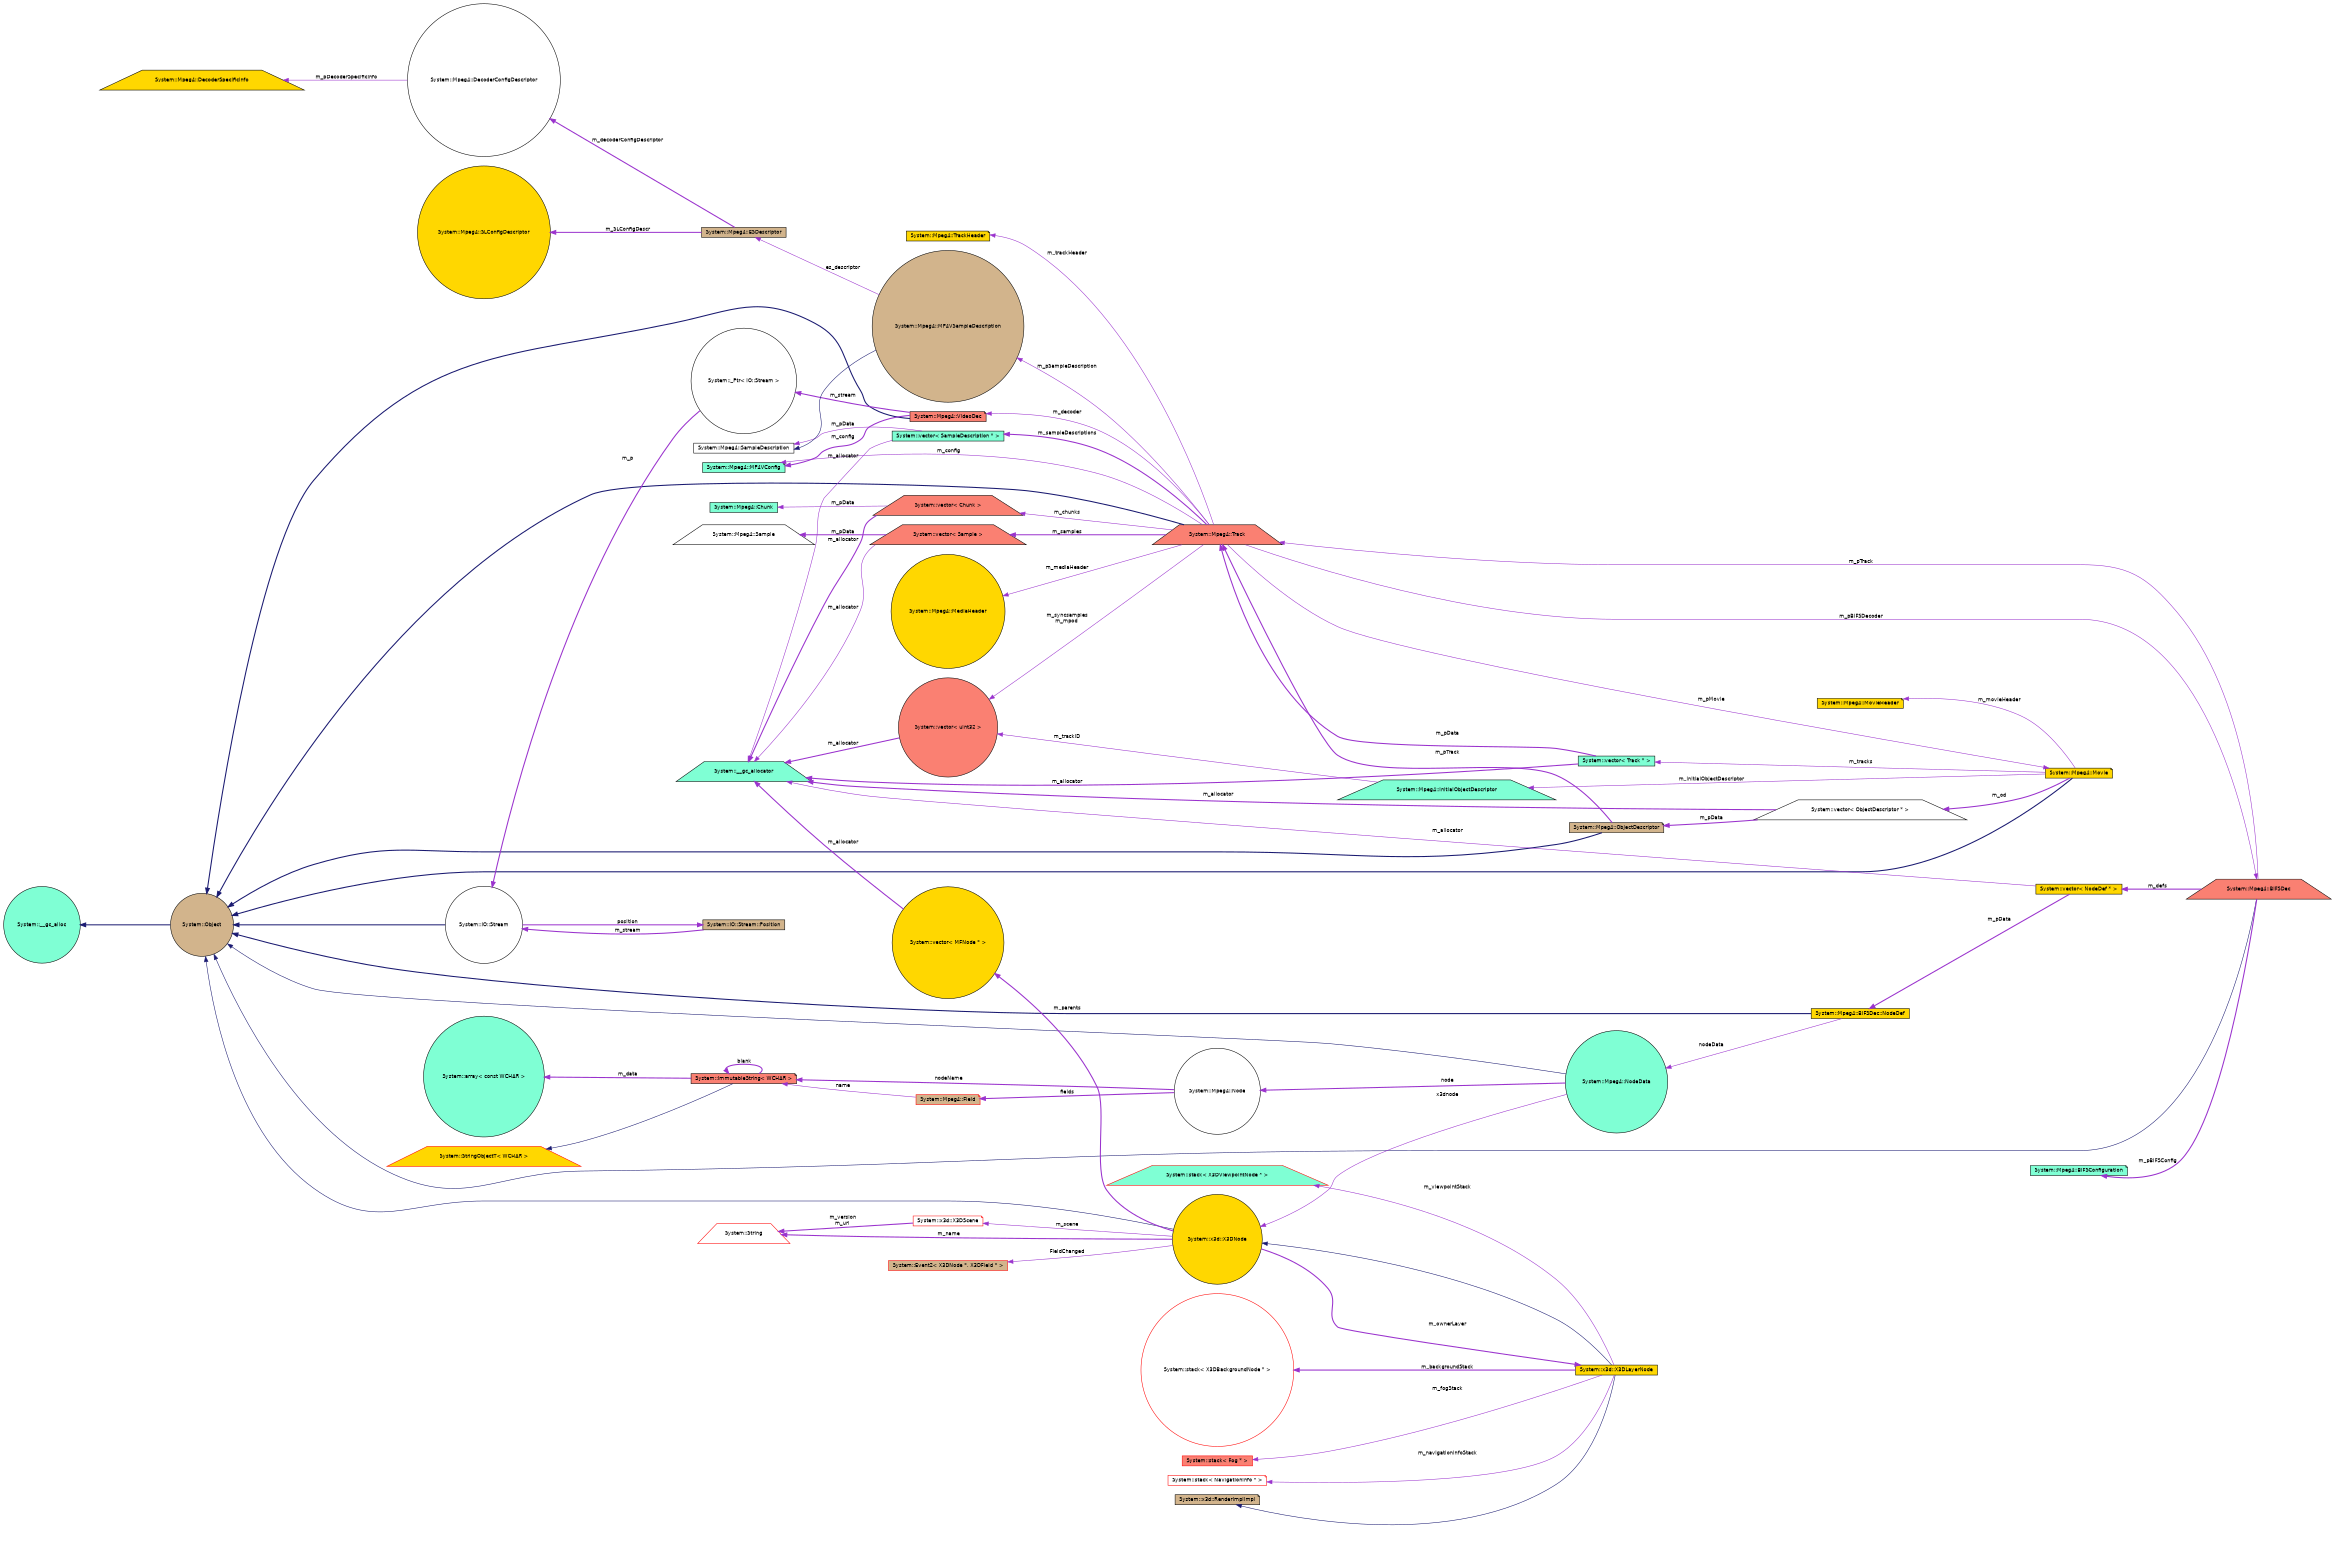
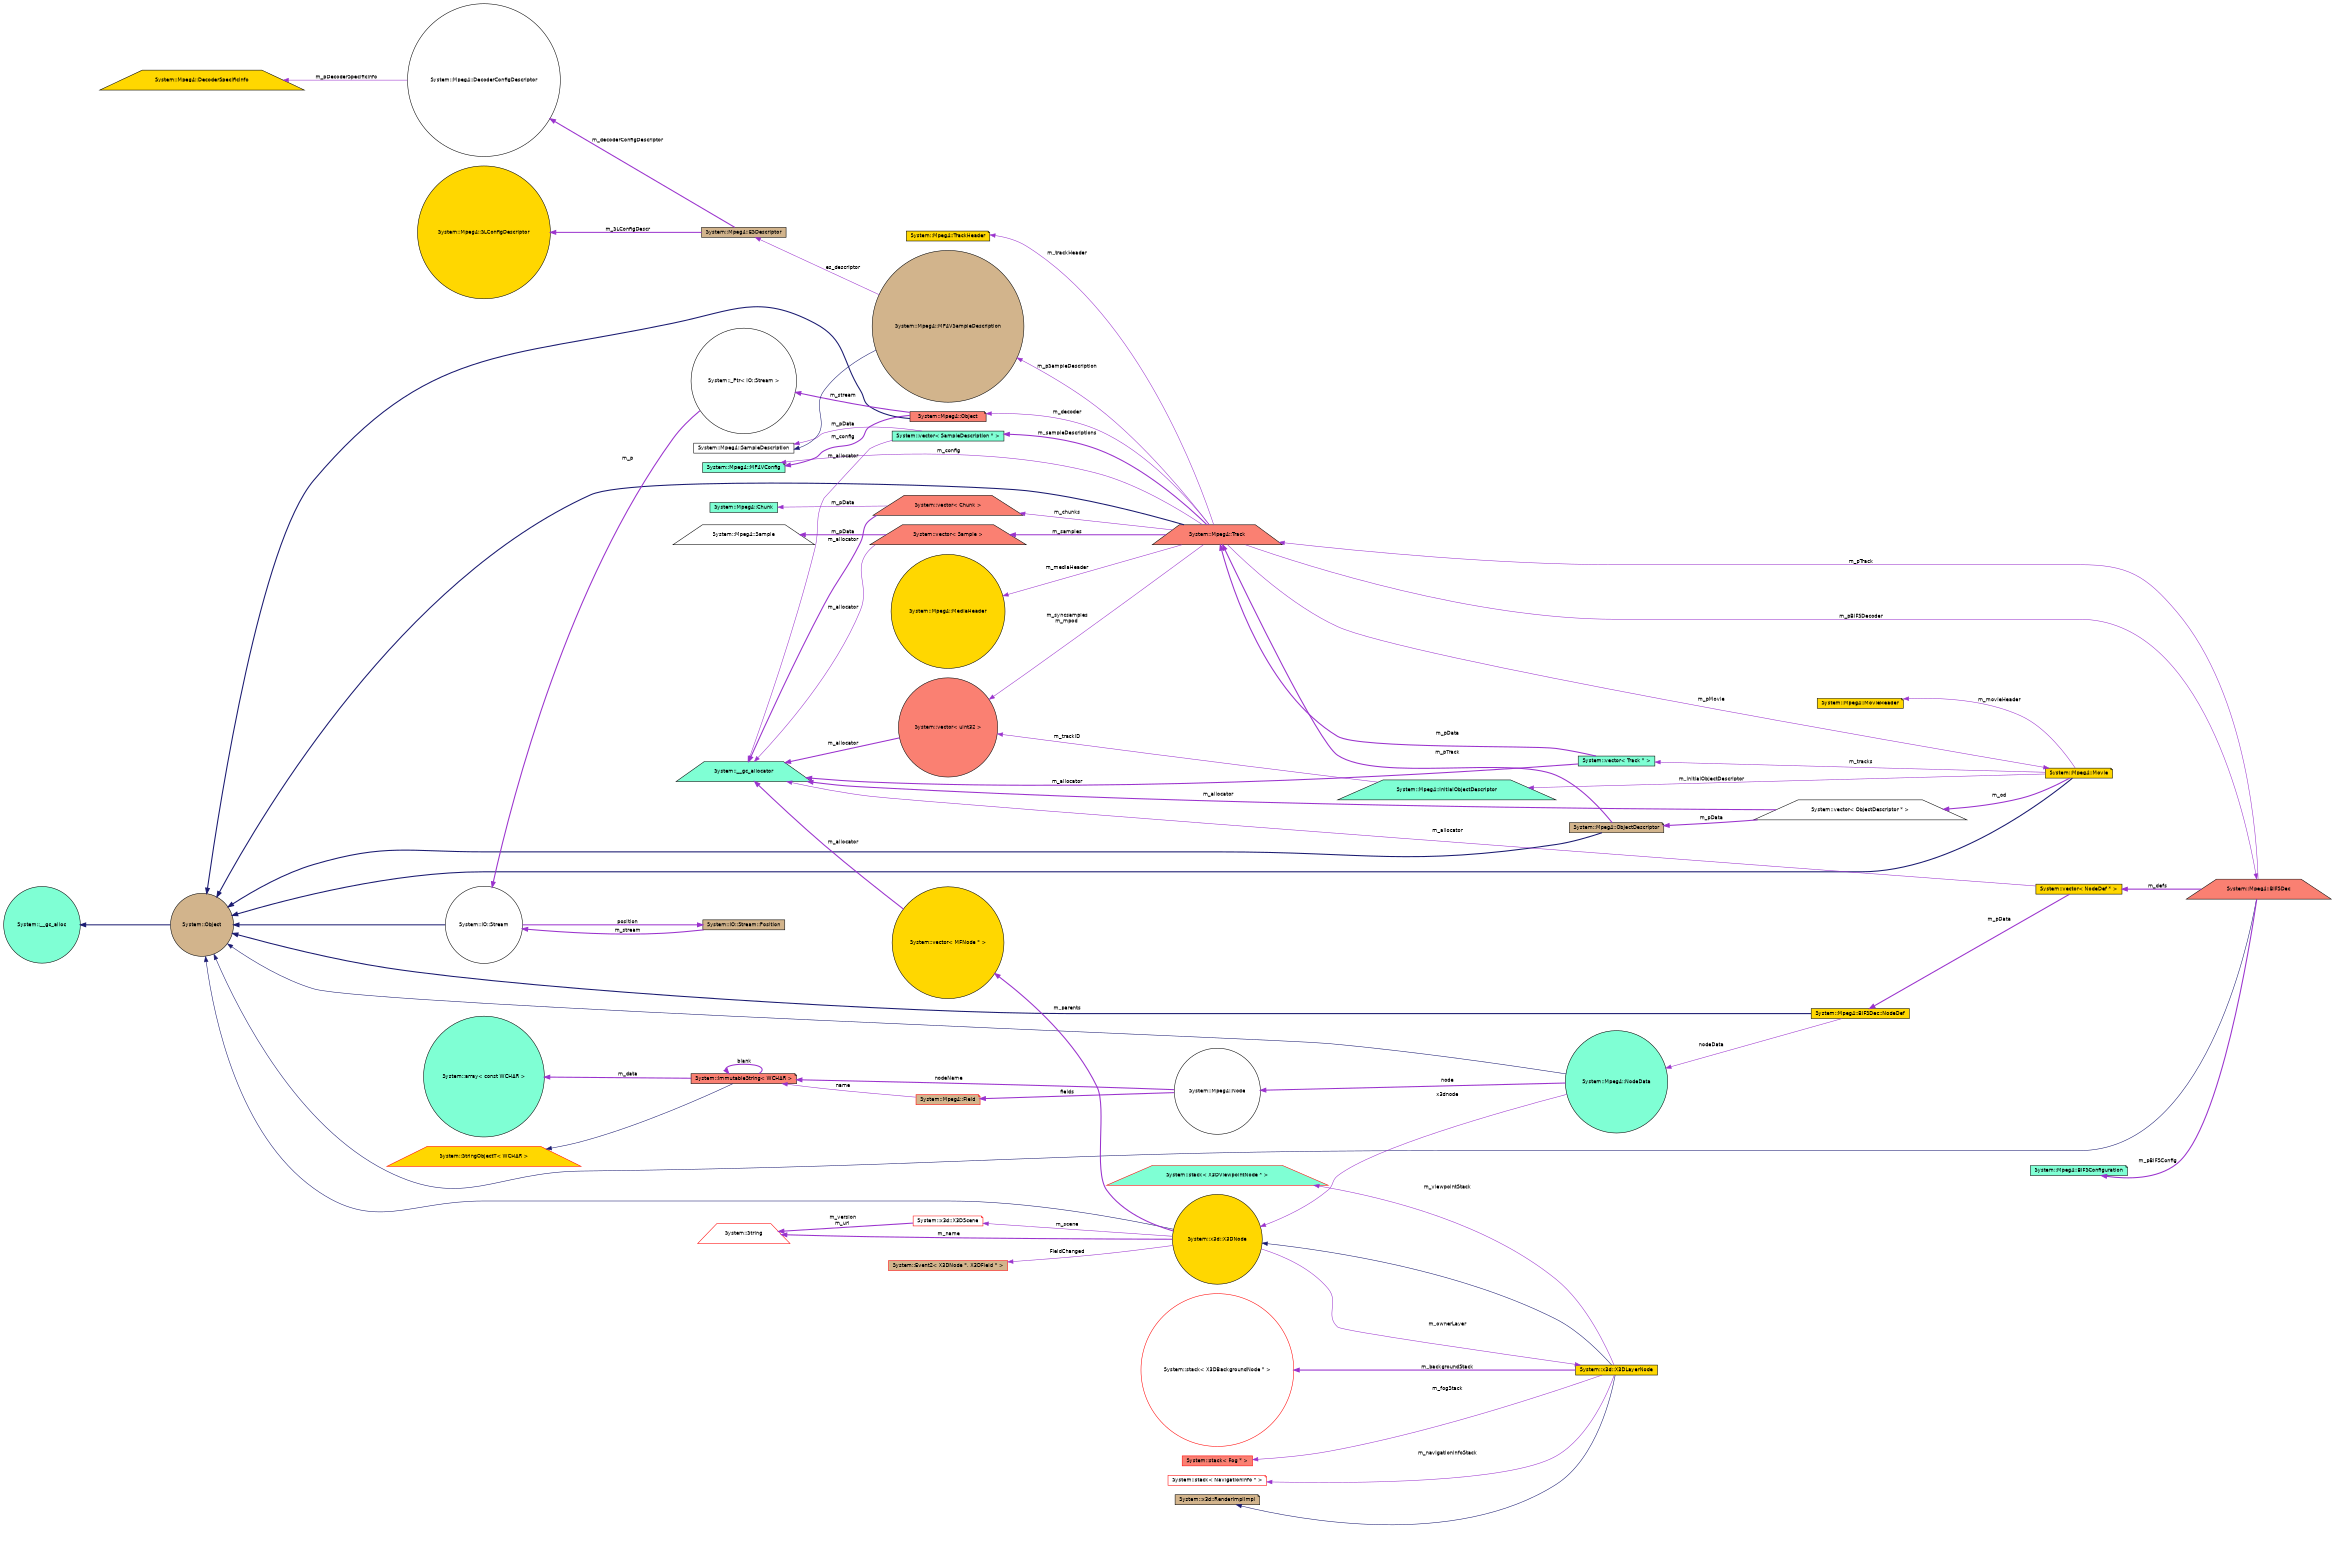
(948, 417) -> (948, 417)
(1397, 1338) -> (1397, 1338)
